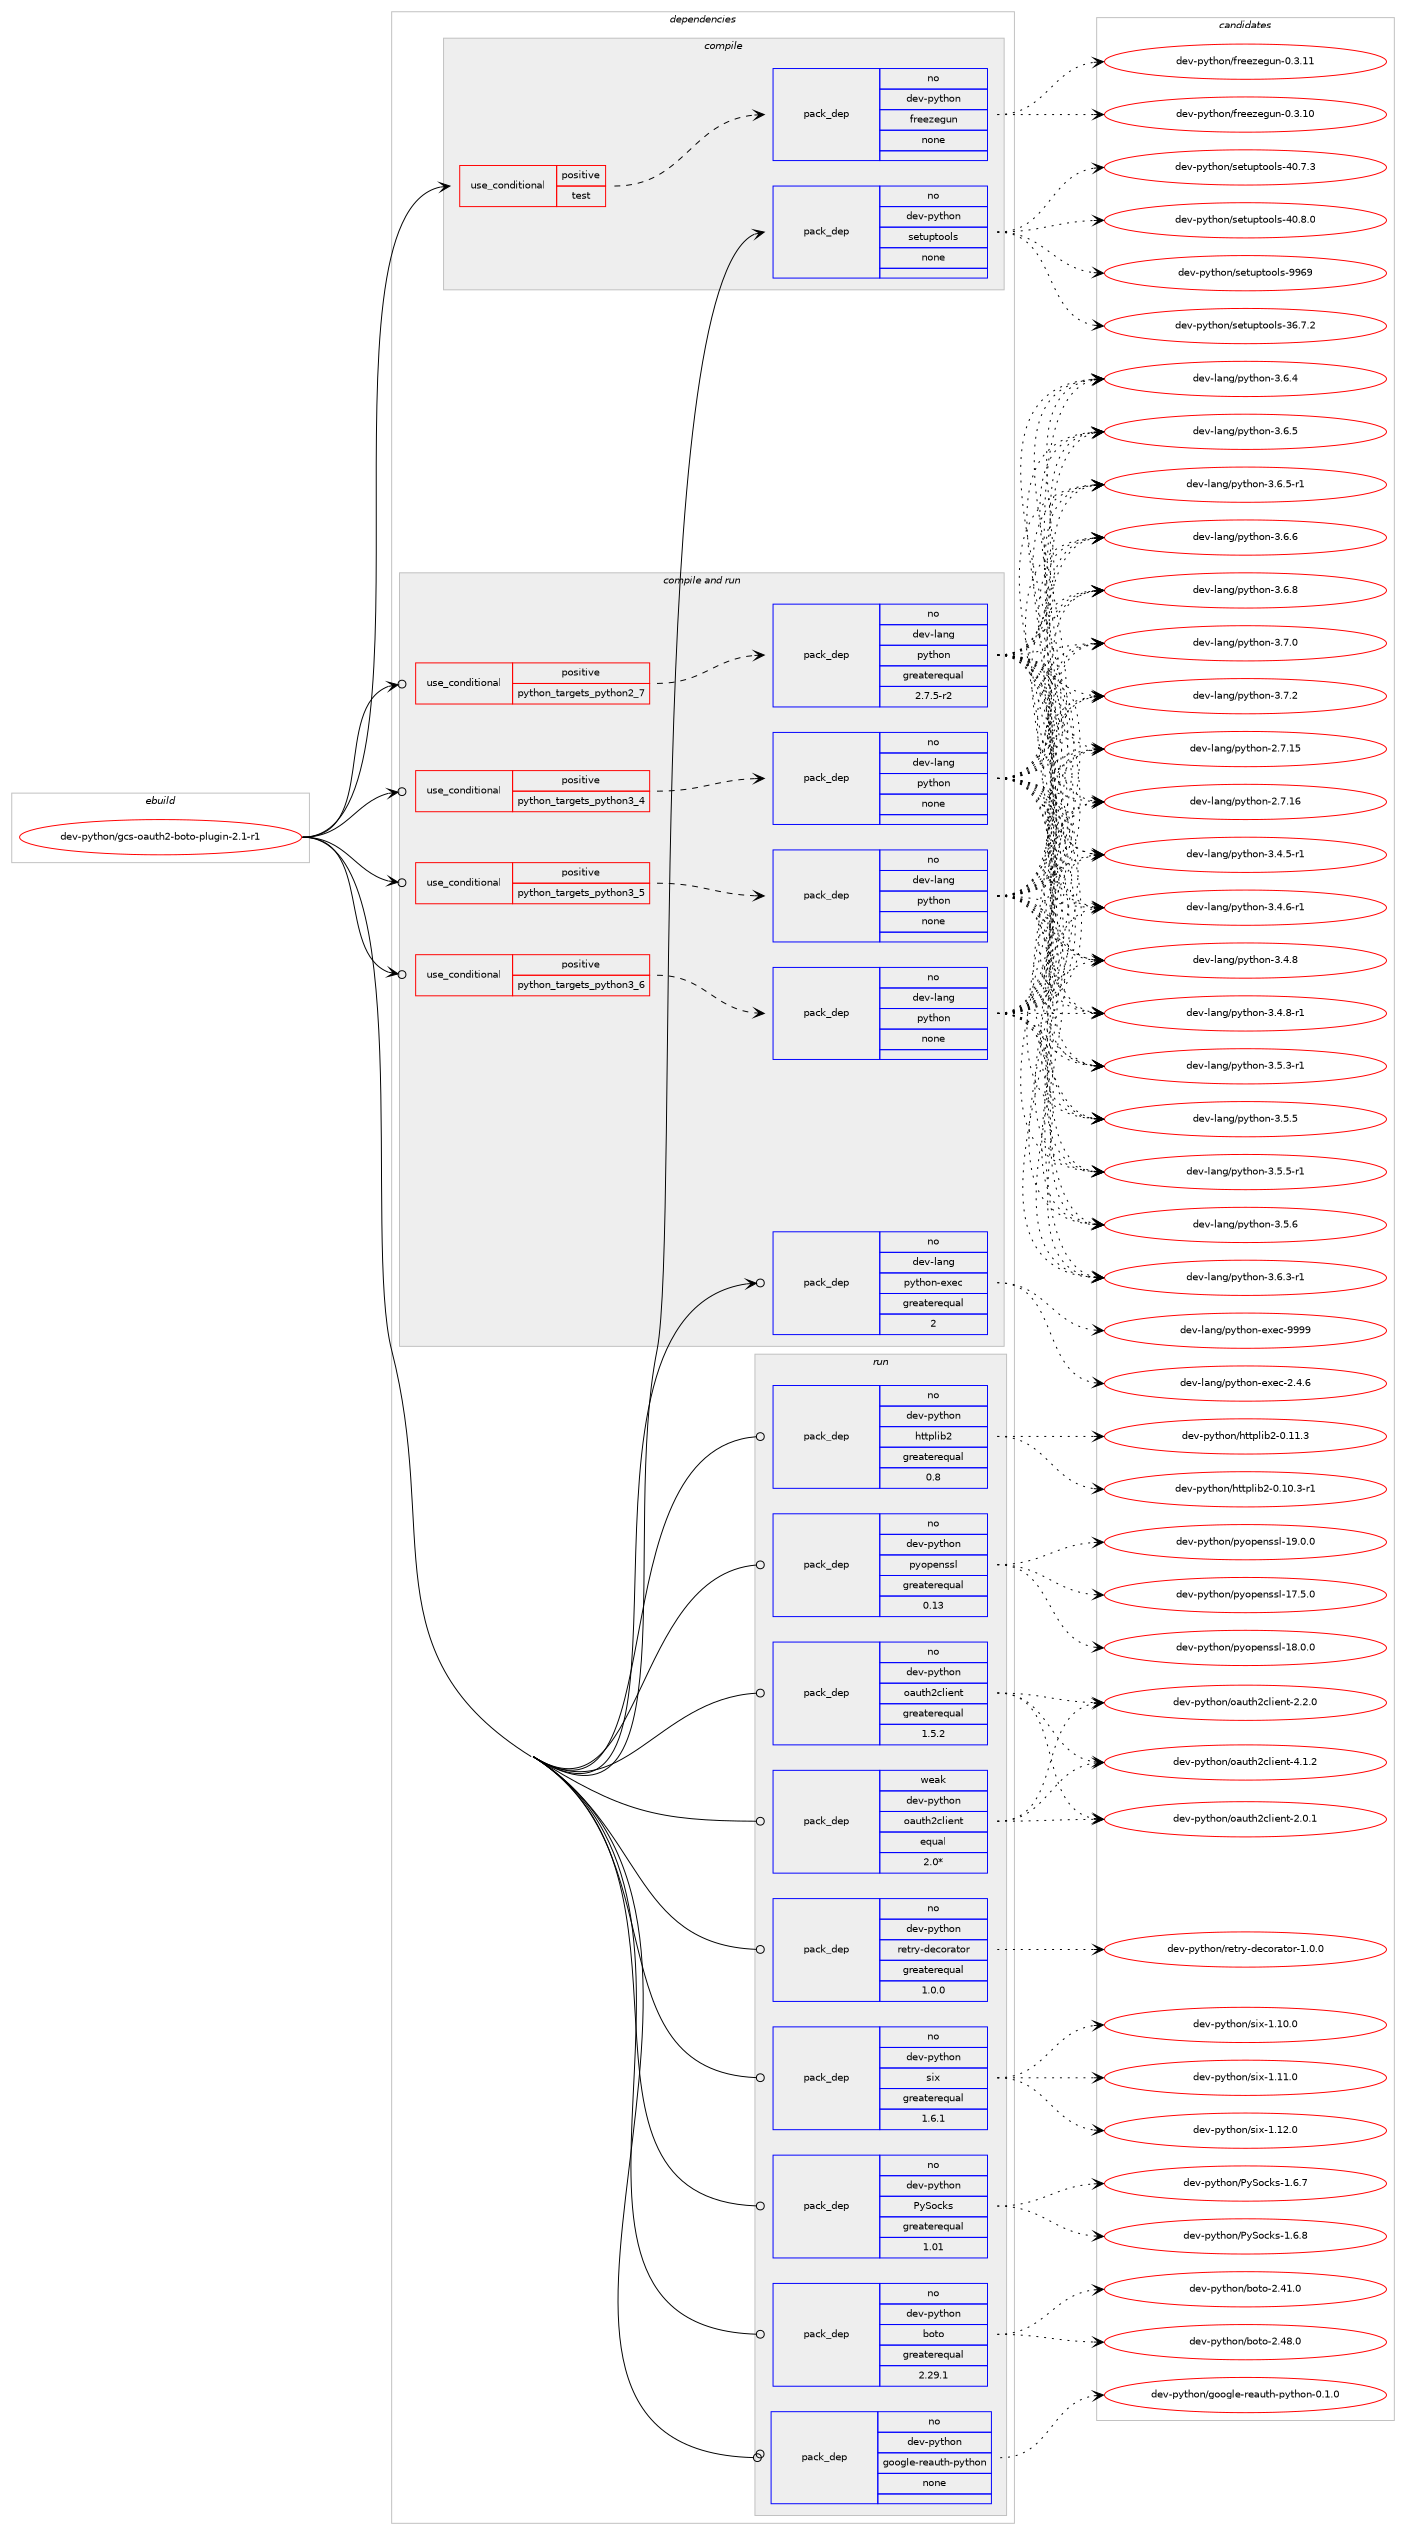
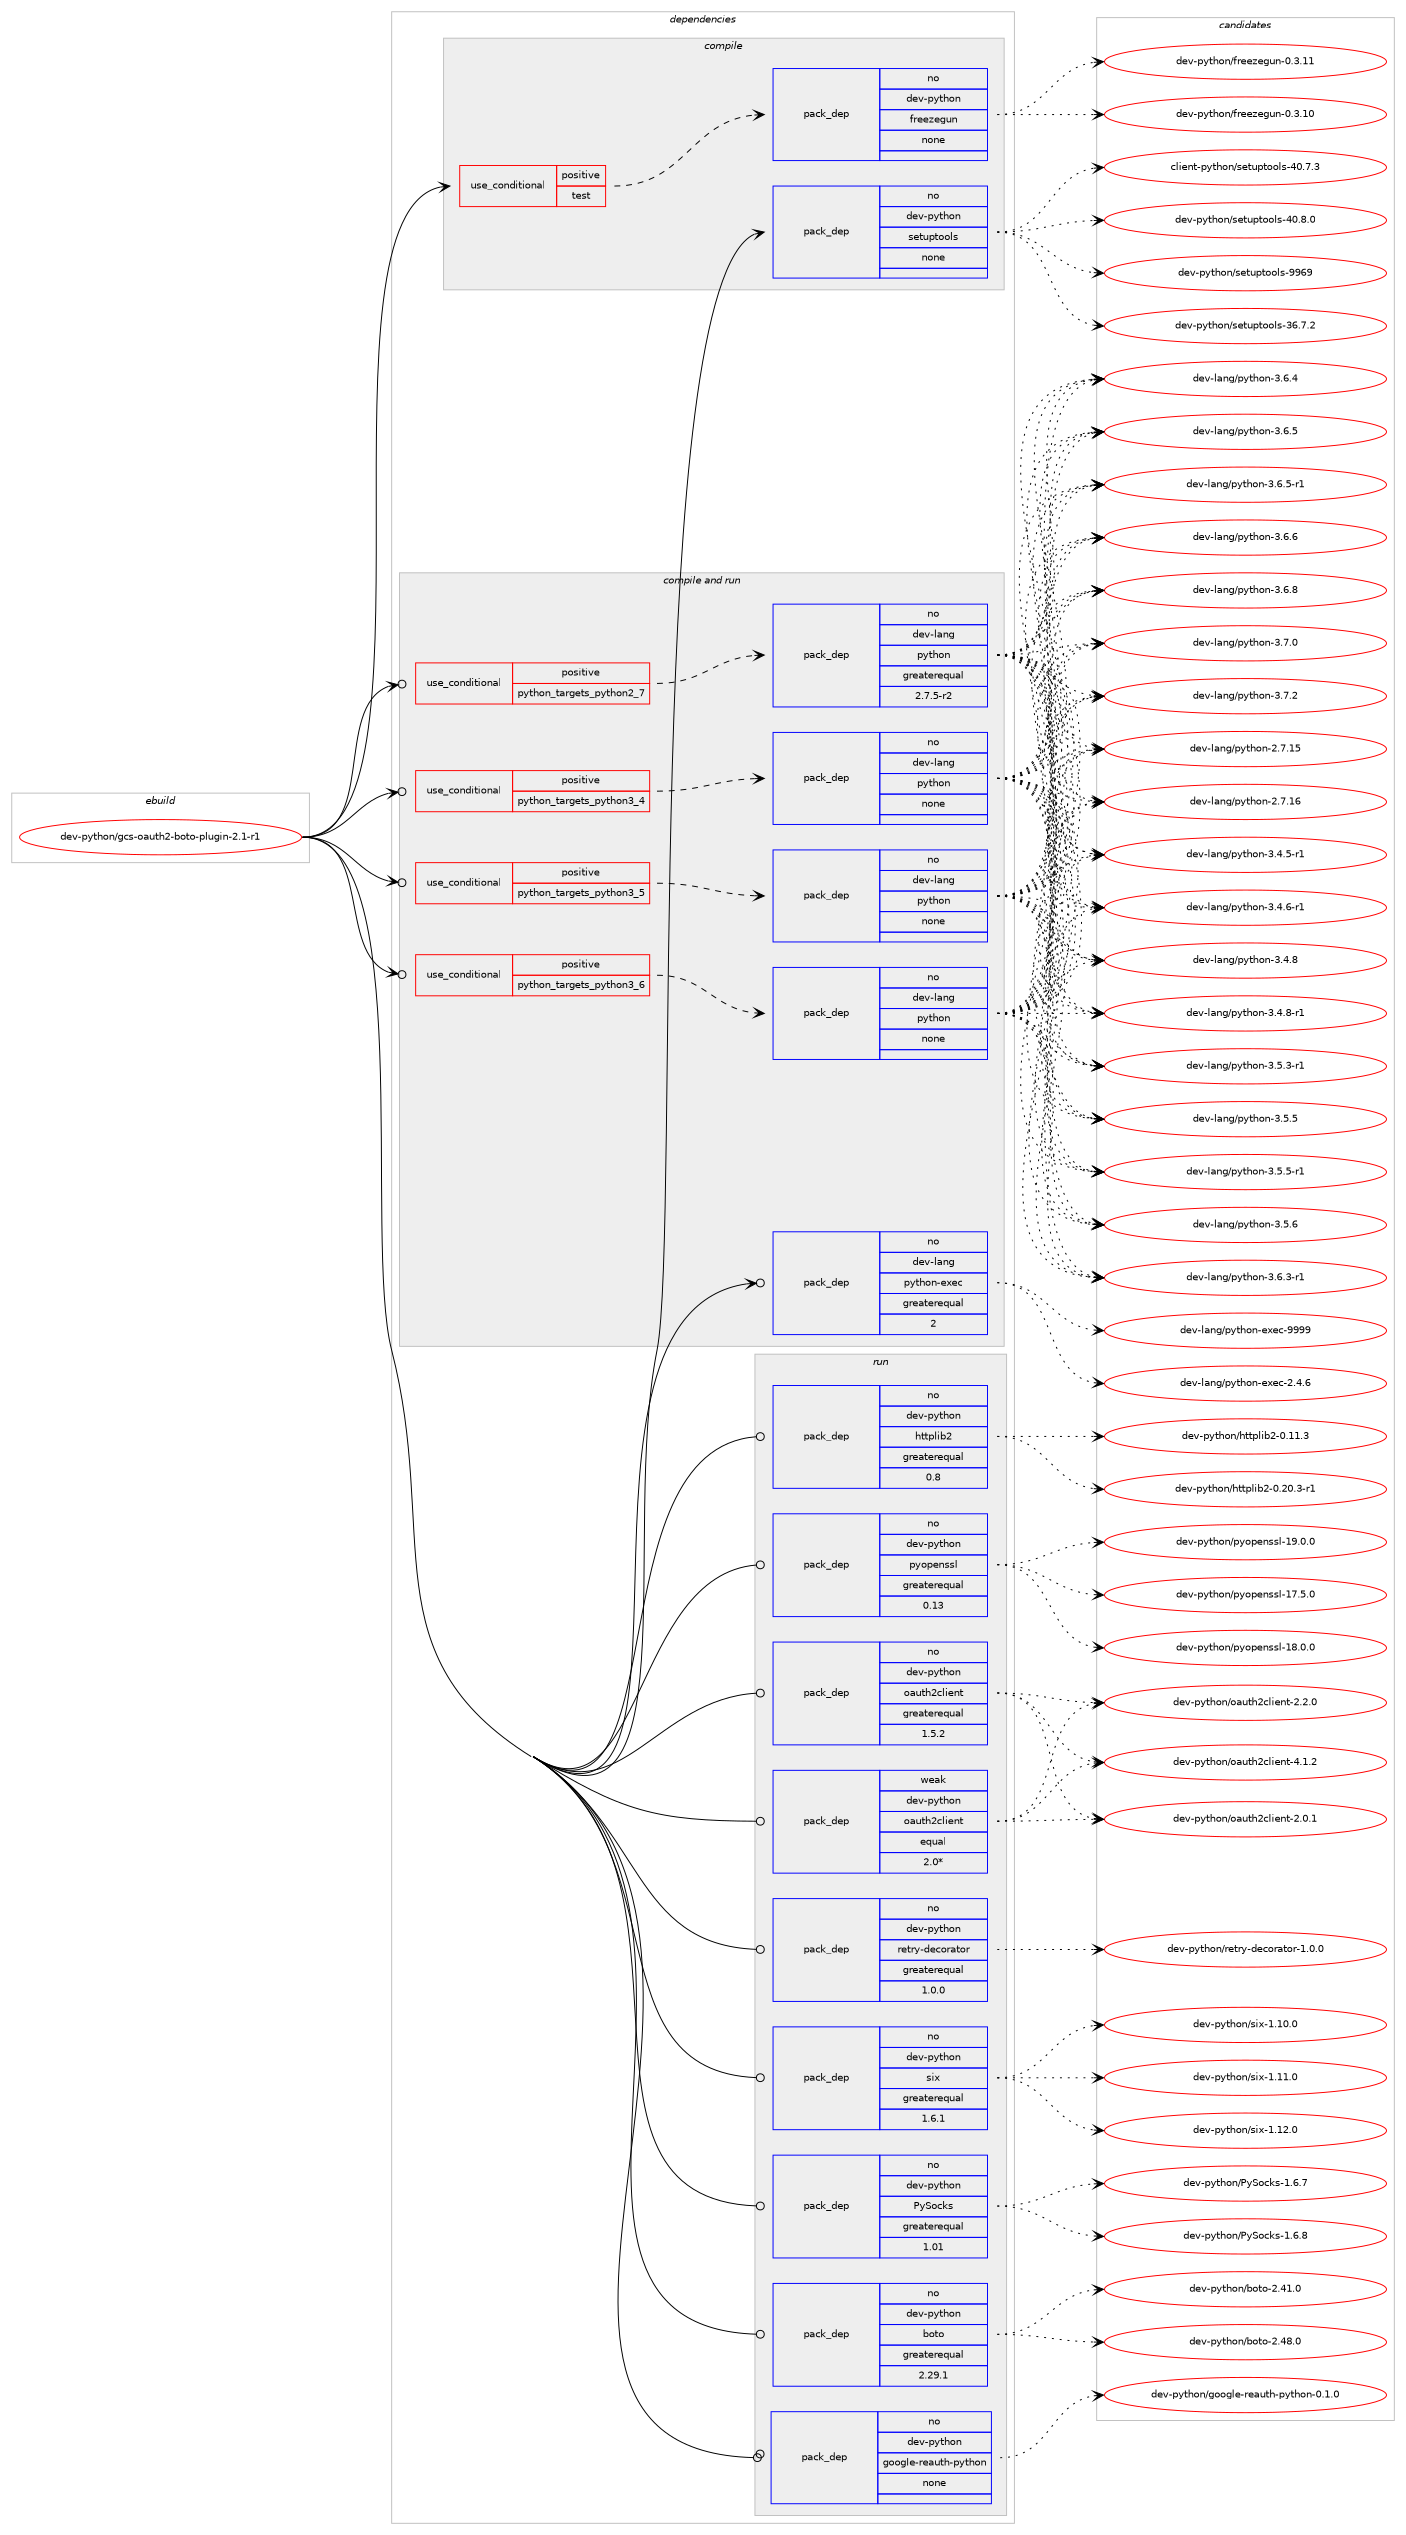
(1246, 167) -> (1246, 167)
(1246, 1489) -> (1246, 1489)
